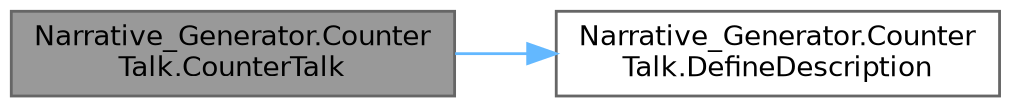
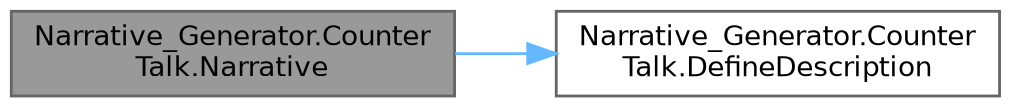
(233, 54) -> (233, 54)
